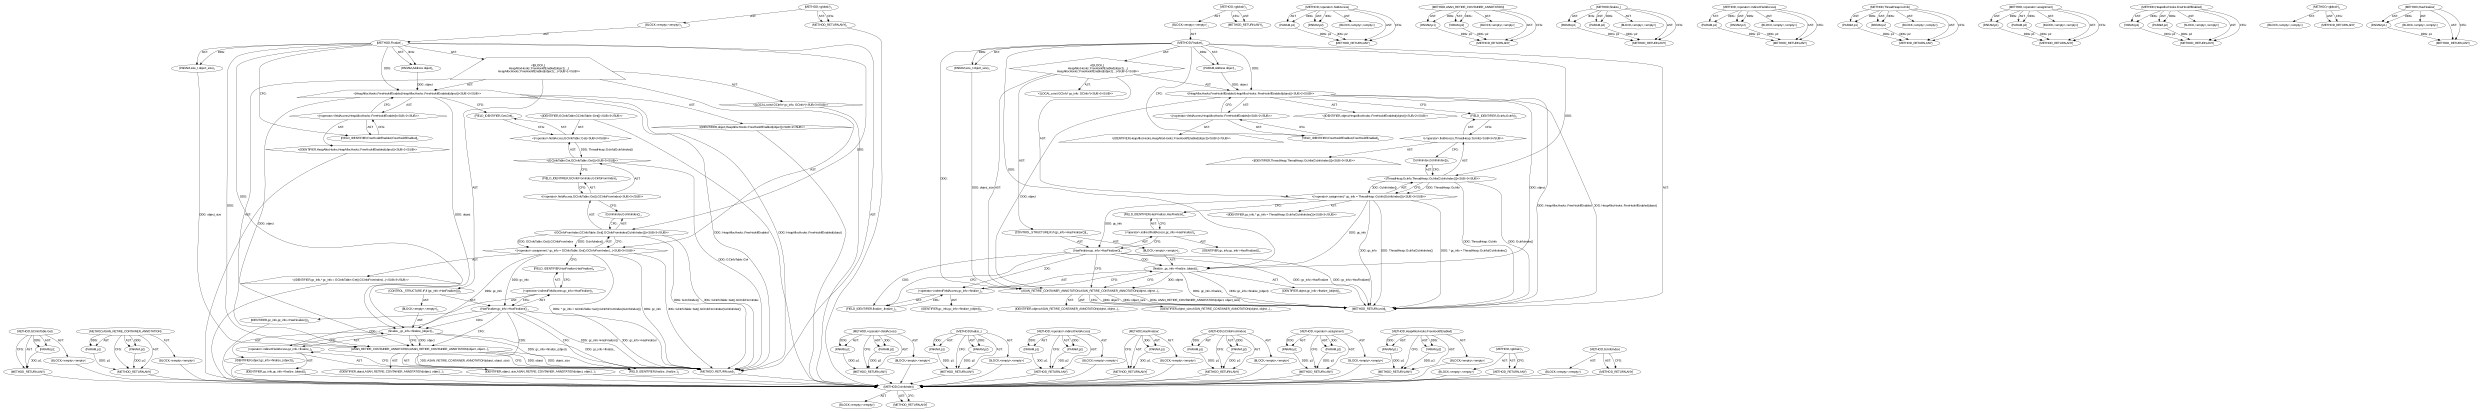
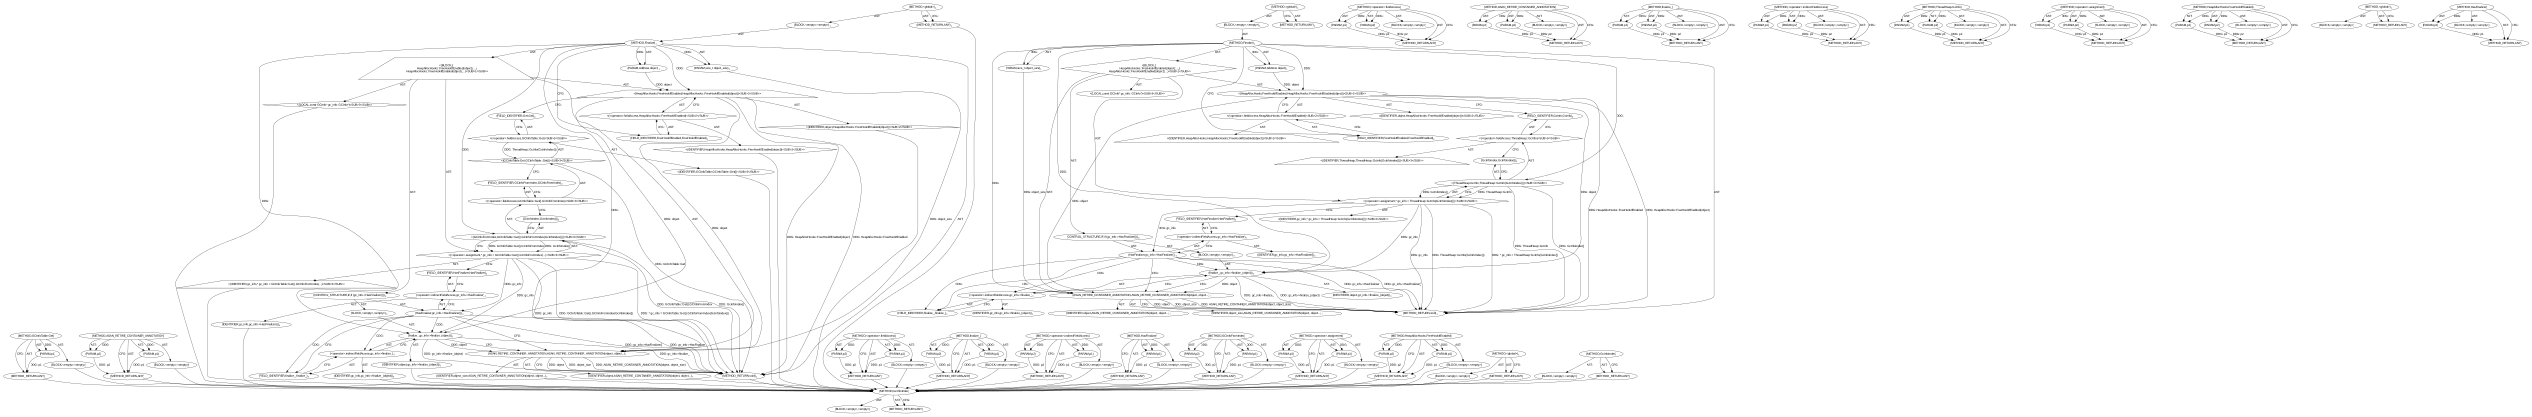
(577, 126) -> (623, 155)
